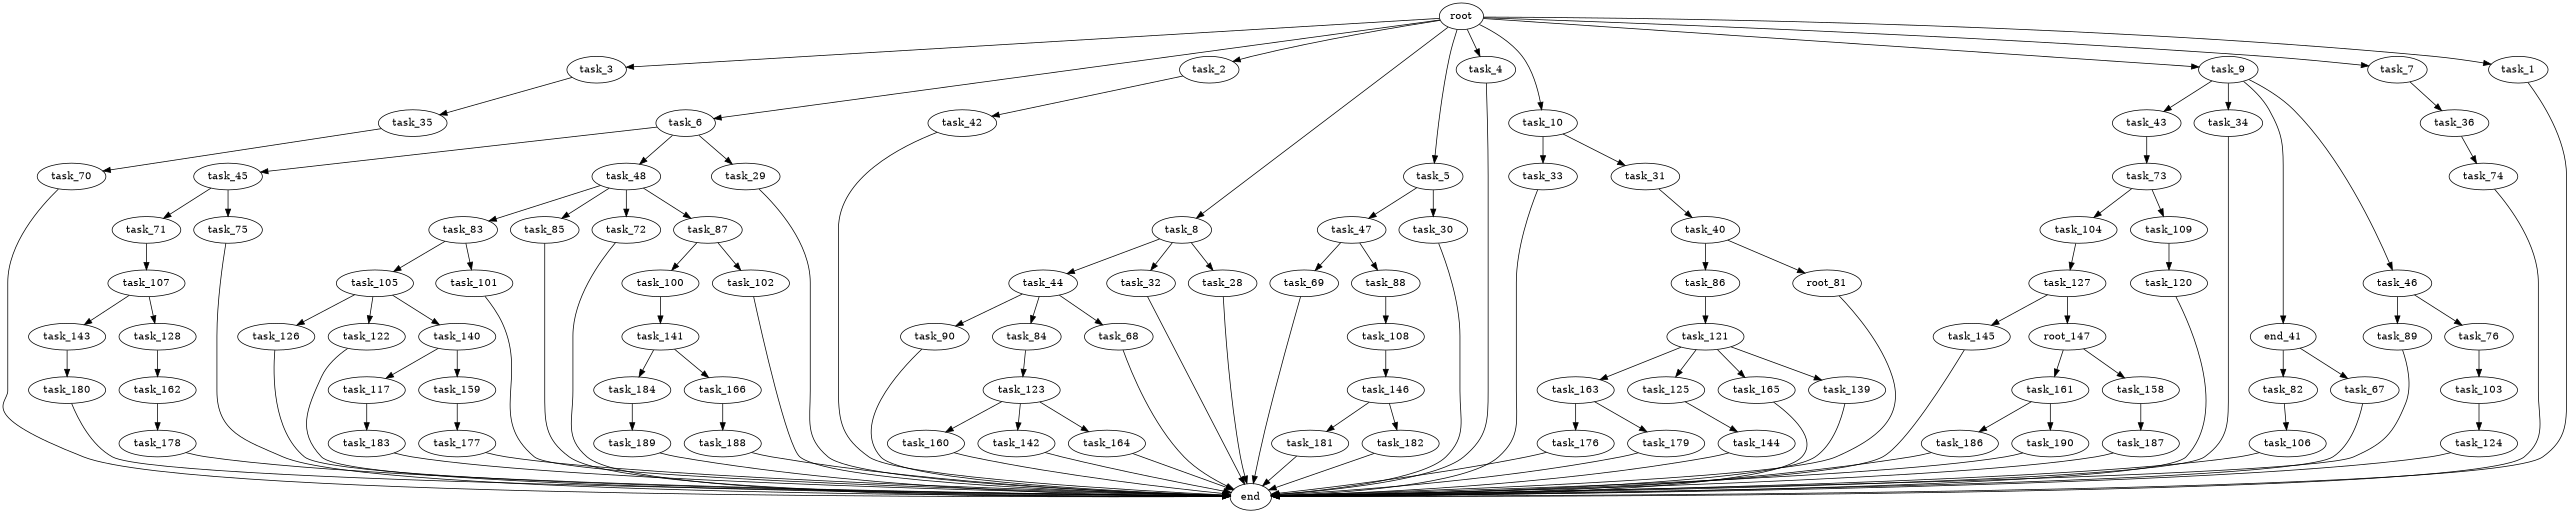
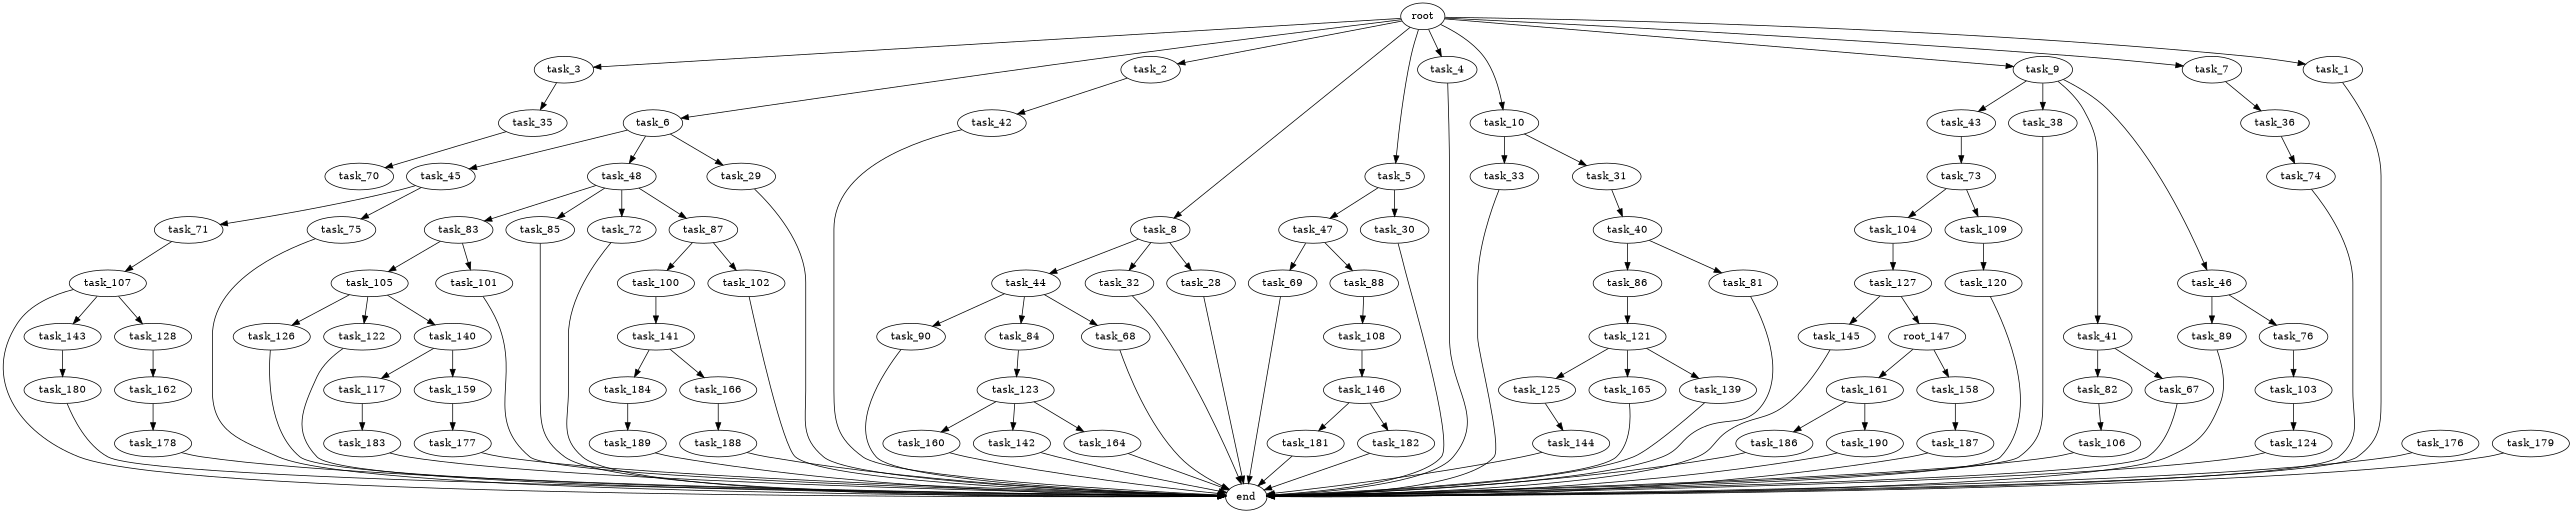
(2228, 123) -> (2043, 123)
(1827, 283) -> (1743, 283)
(2283, 337) -> (2098, 337)
(1576, 390) -> none
(486, 489) -> (529, 491)
